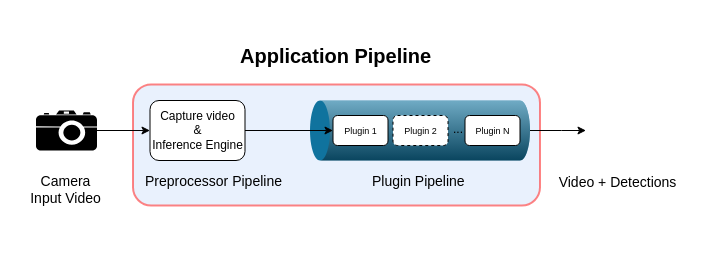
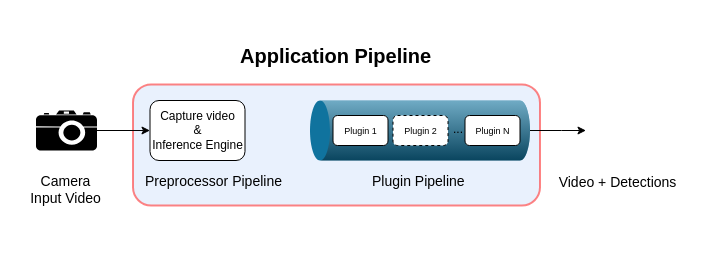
(285, 131) -> none
